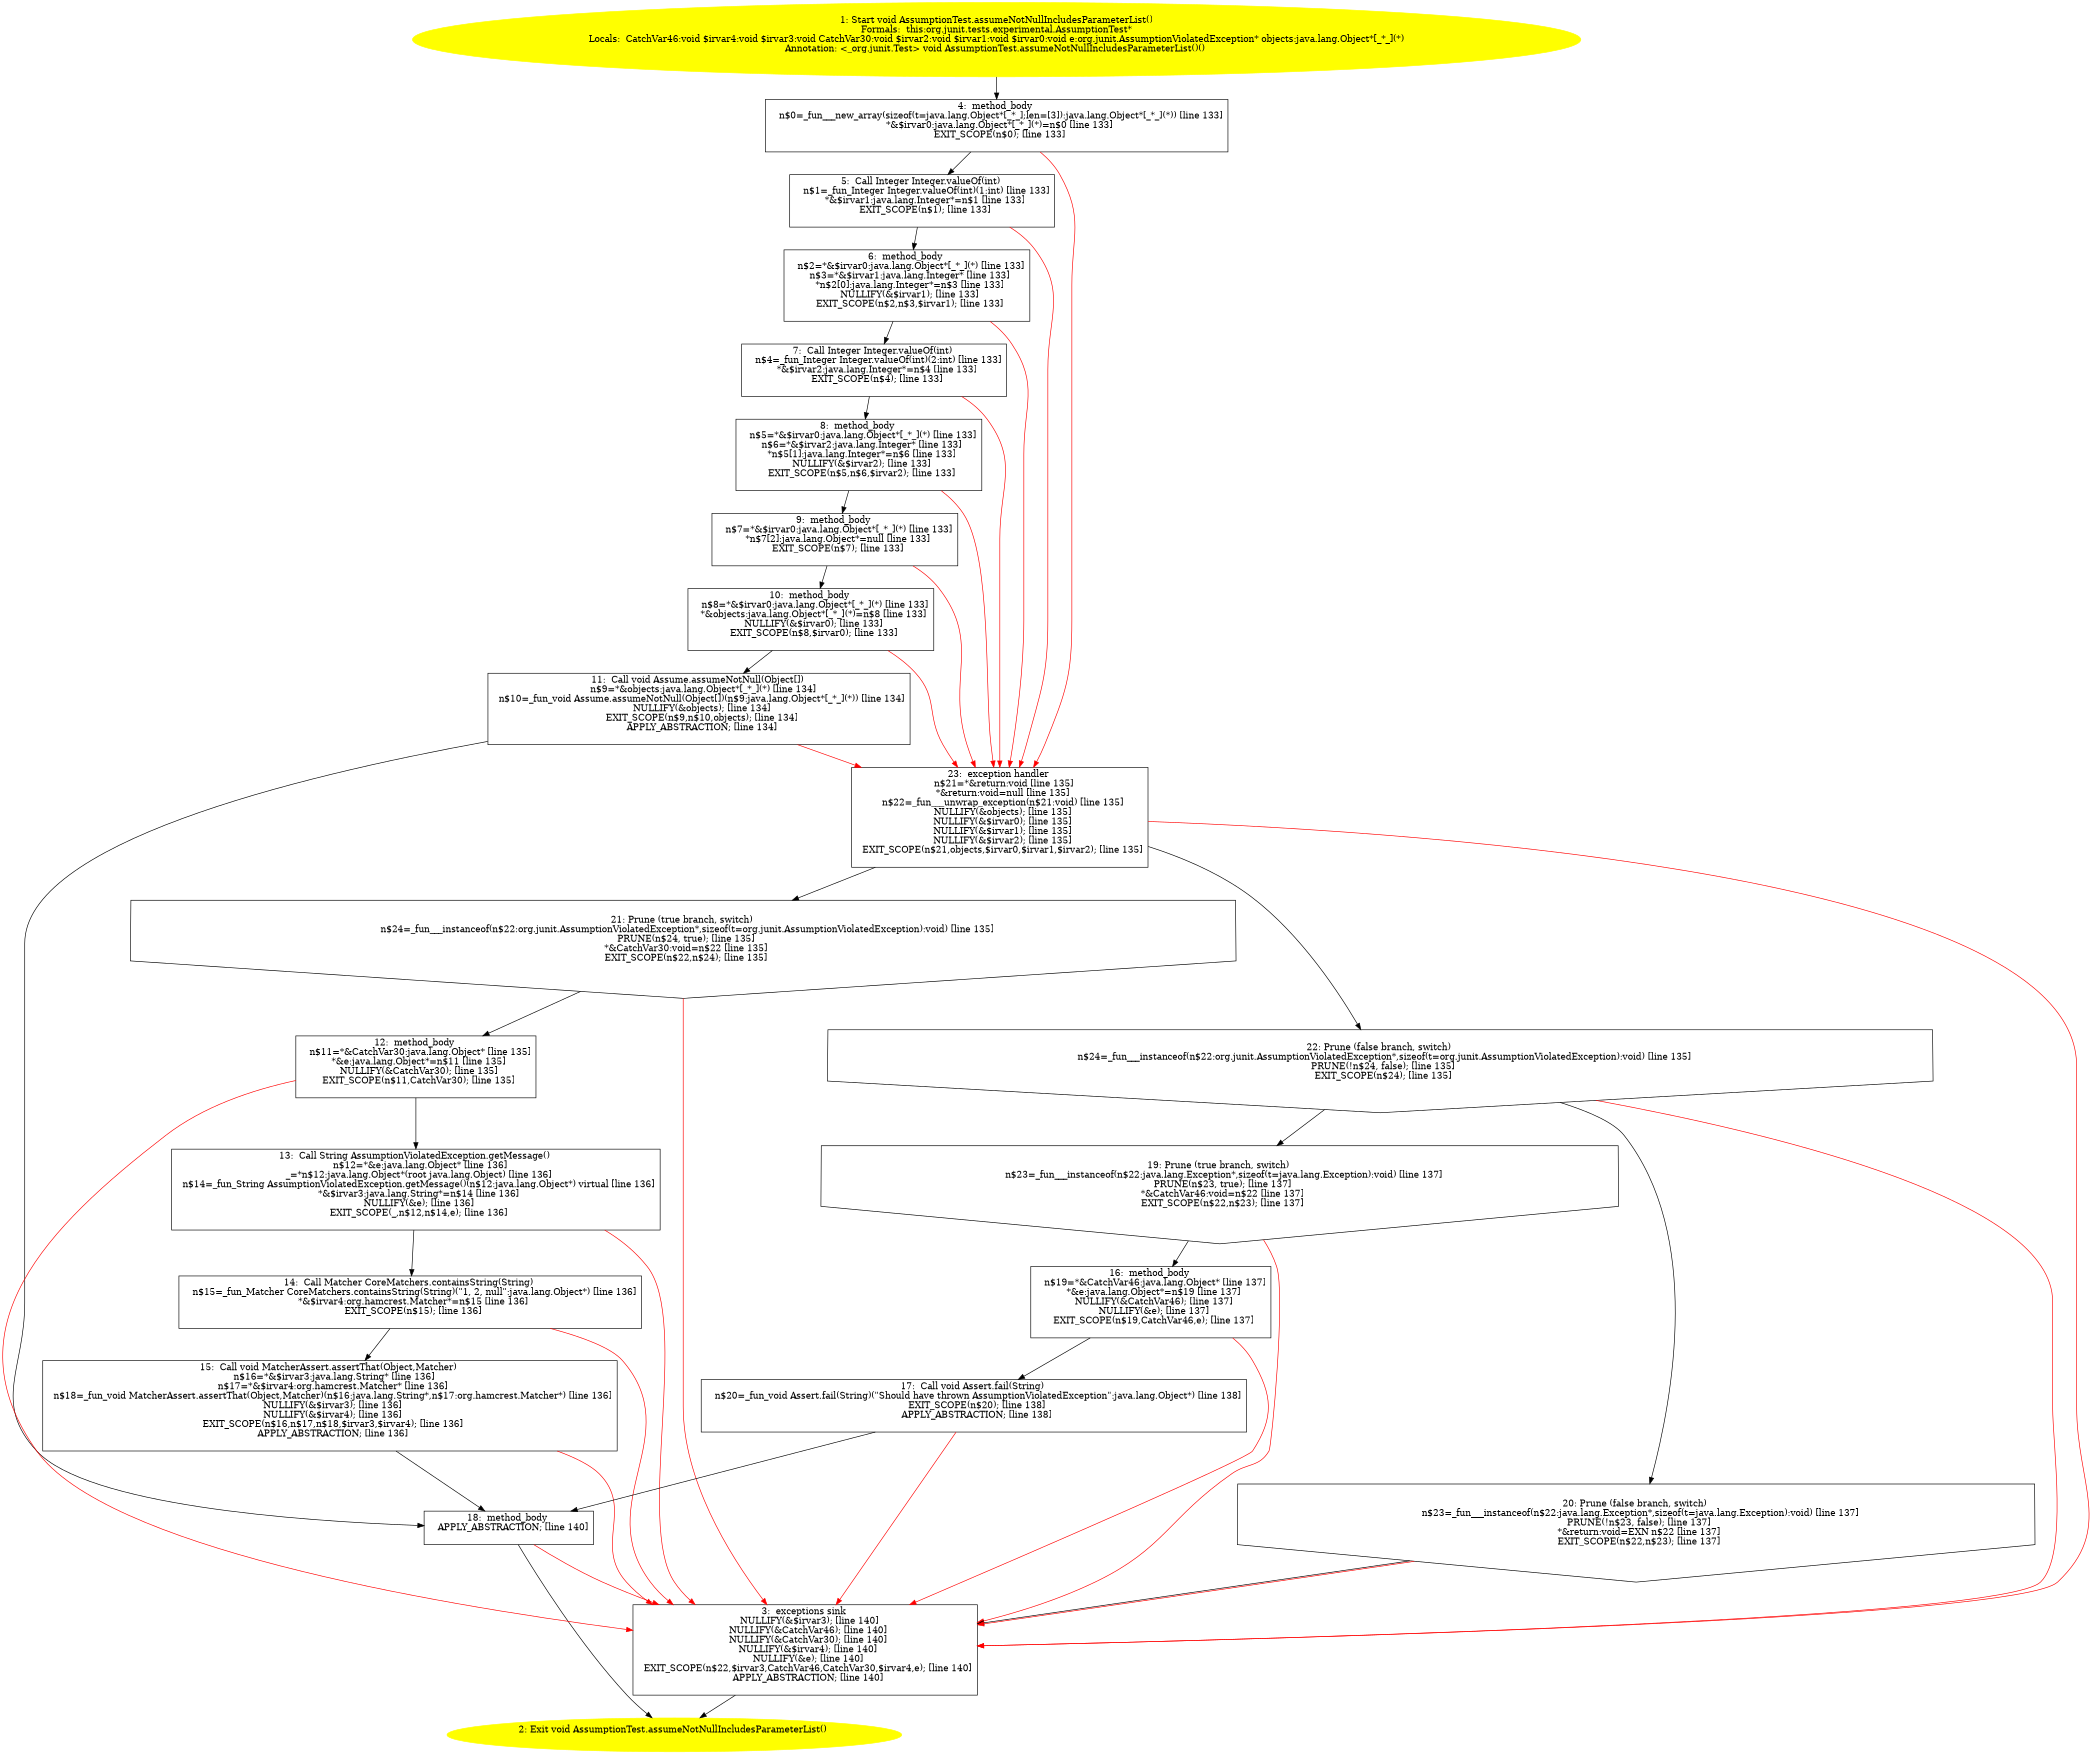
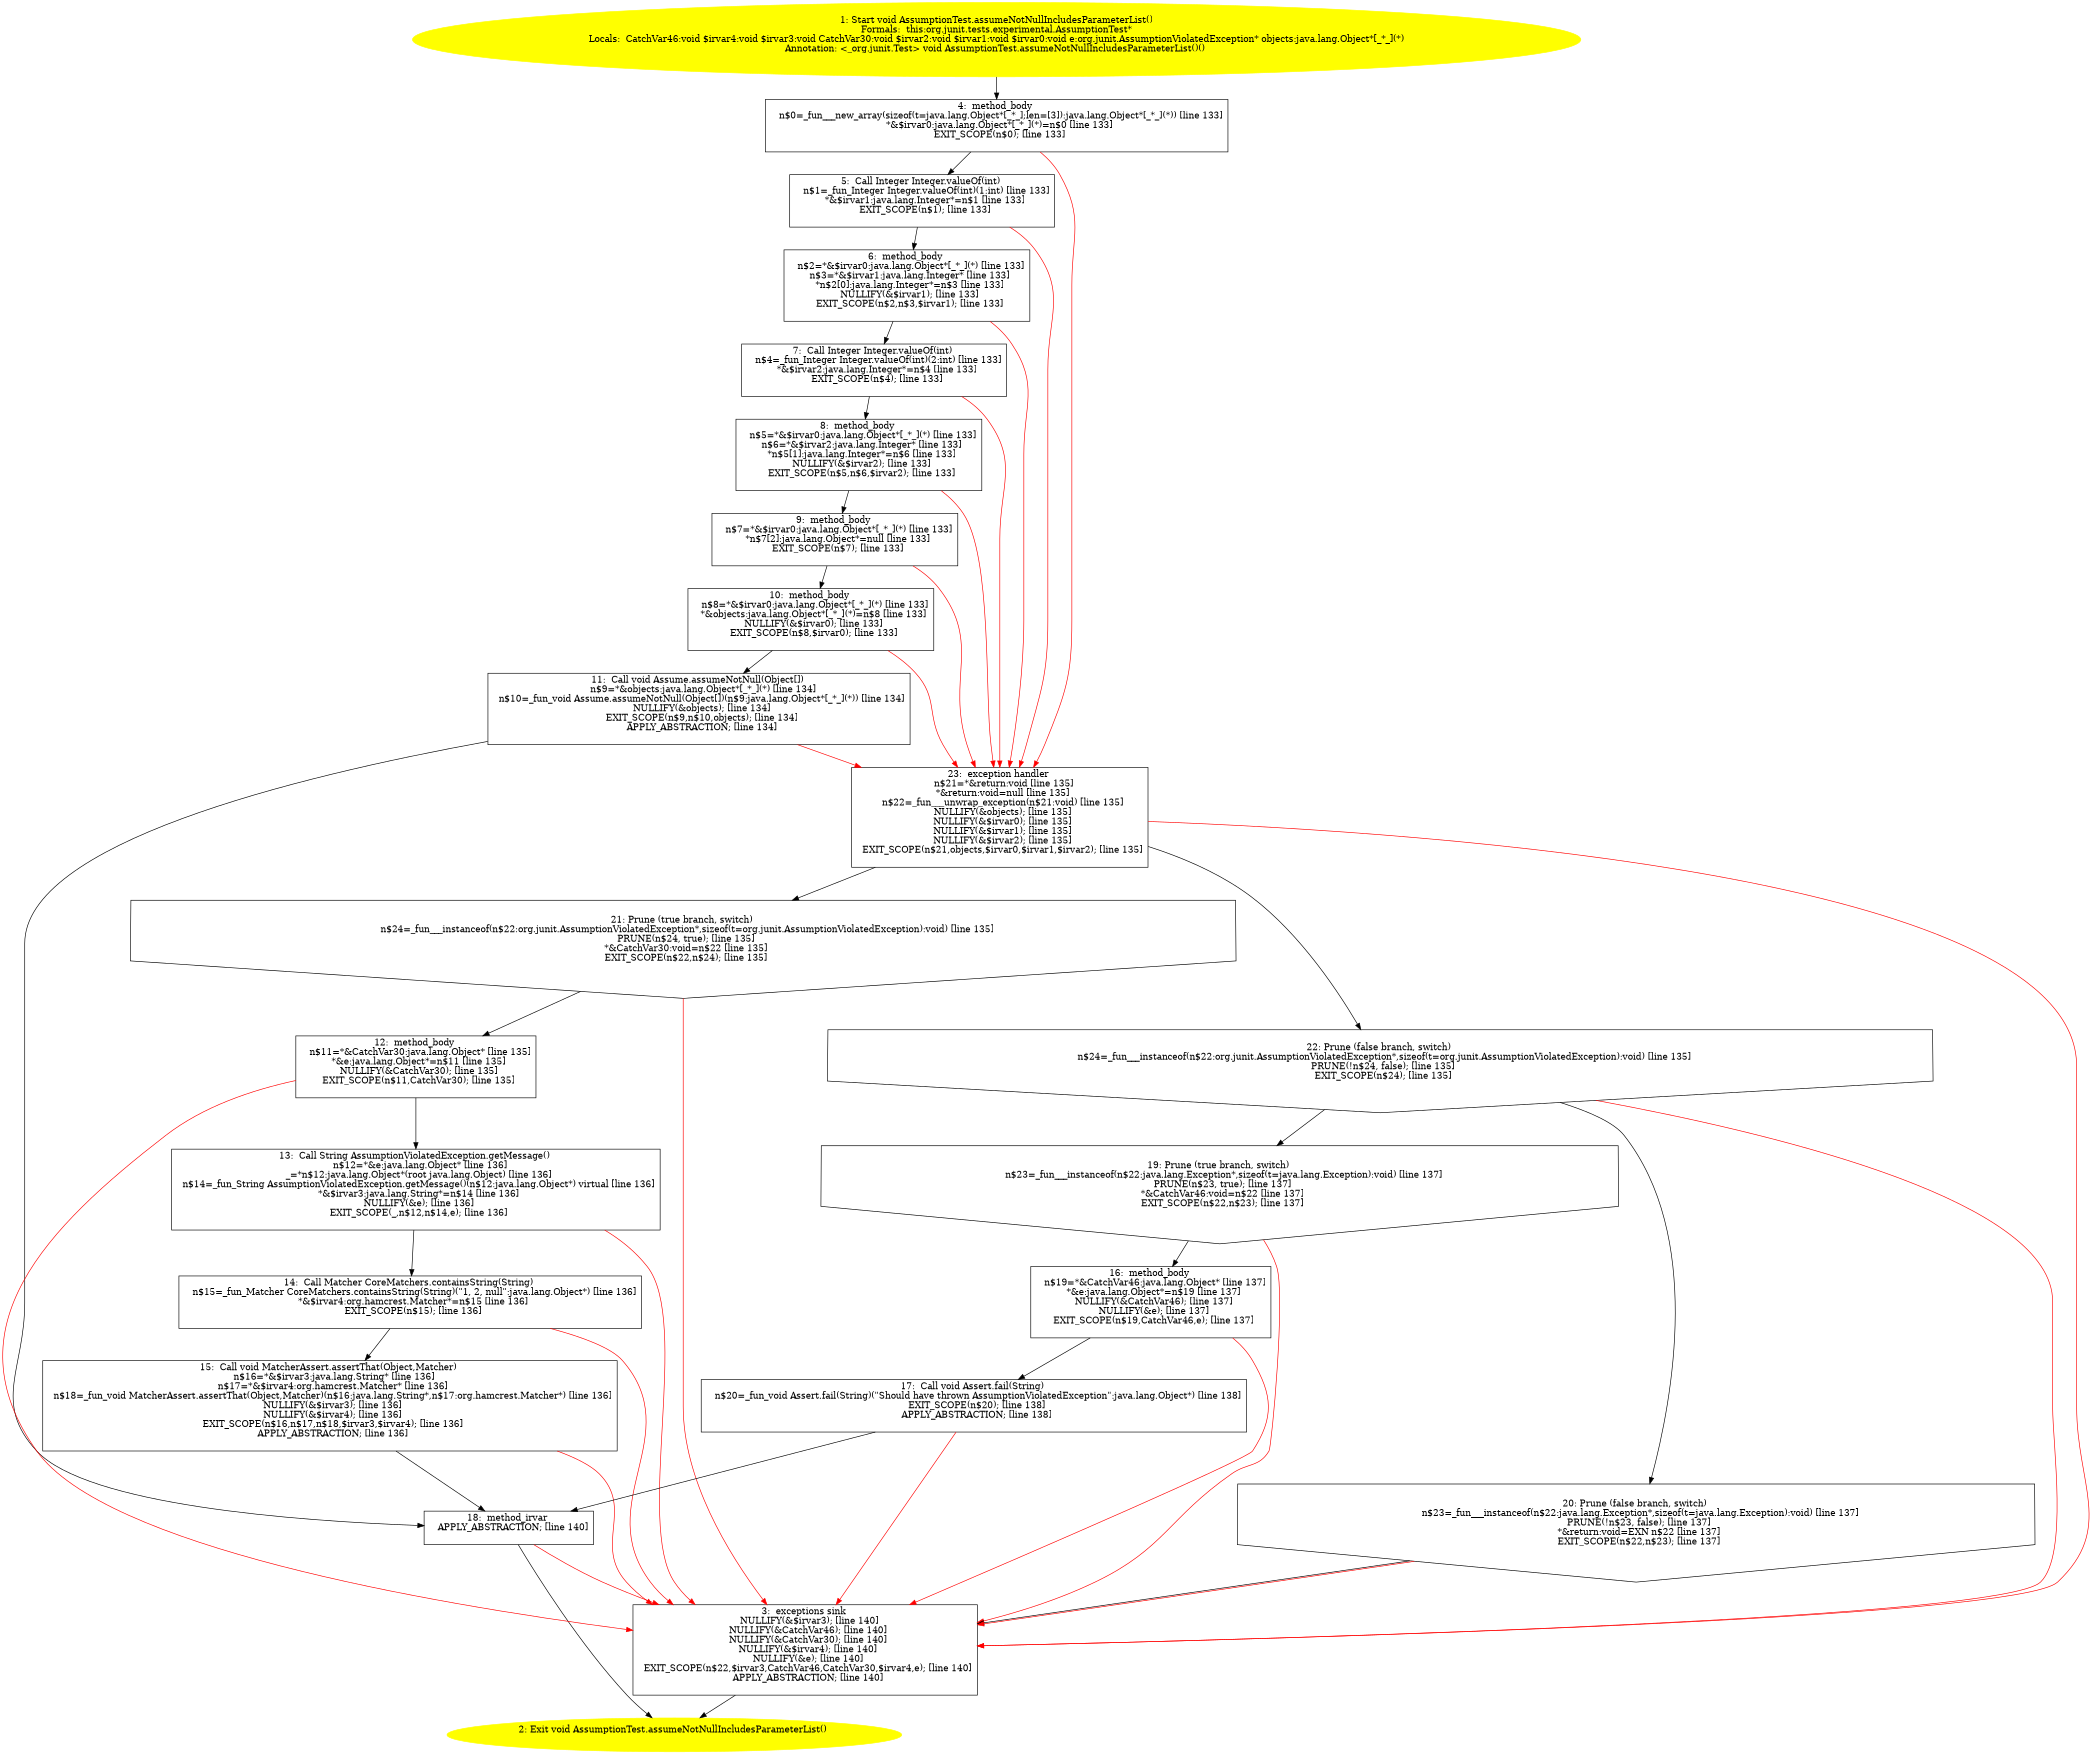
(509, 1528) -> (509, 1528)
